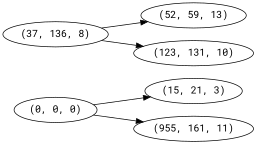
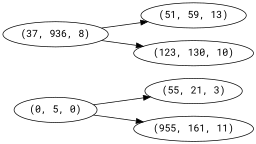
(194, 15) -> (194, 15)
(56, 34) -> (56, 34)
(194, 53) -> (194, 53)
(194, 91) -> (194, 91)
(56, 110) -> (56, 110)
